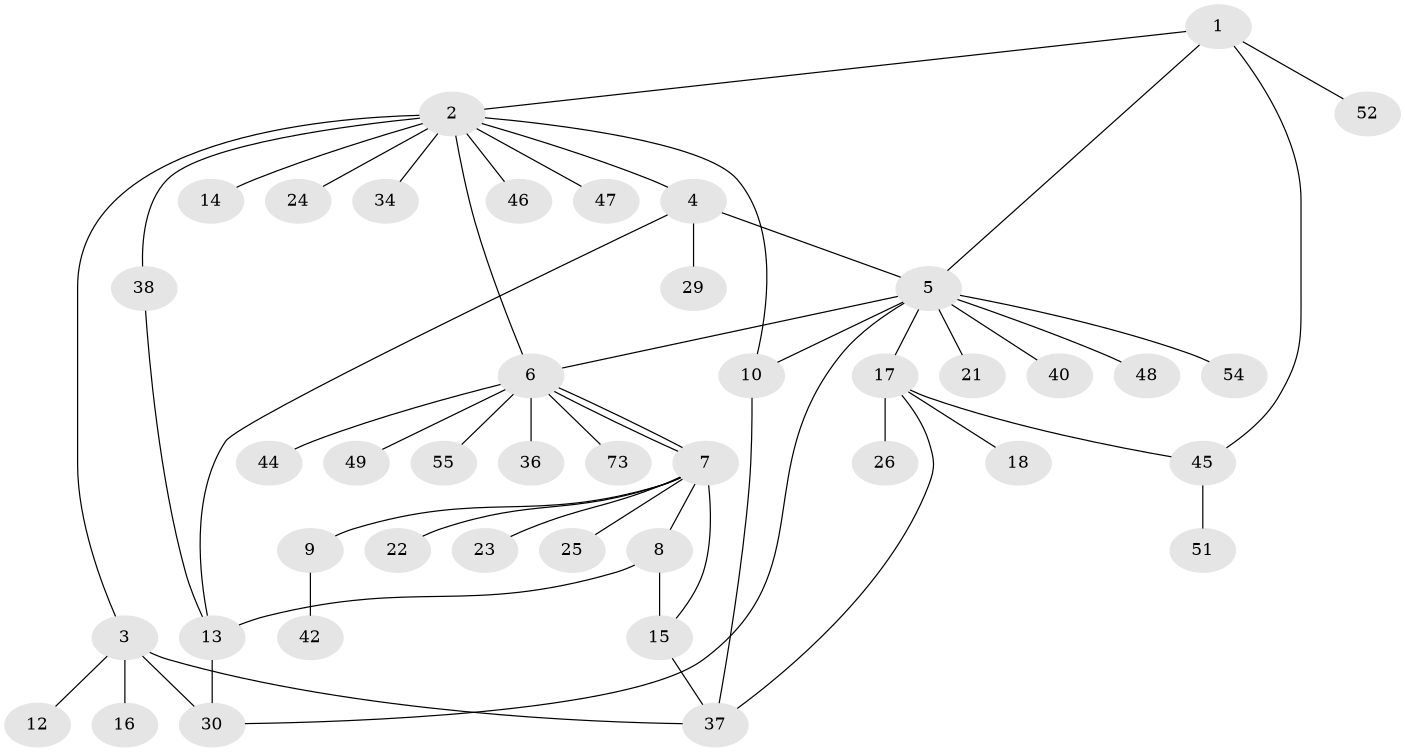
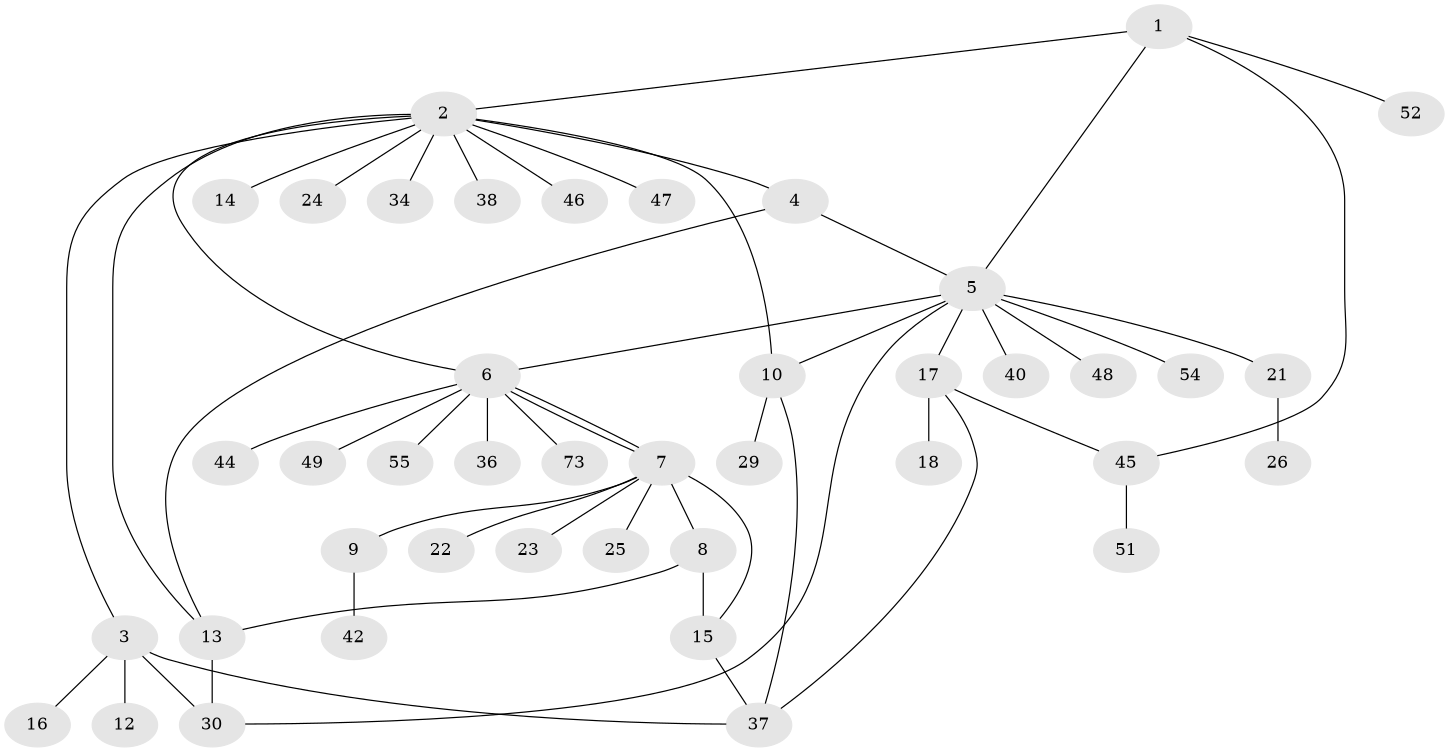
(694, 245) -> (761, 420)
(885, 420) -> (1278, 413)
(163, 466) -> (113, 274)
